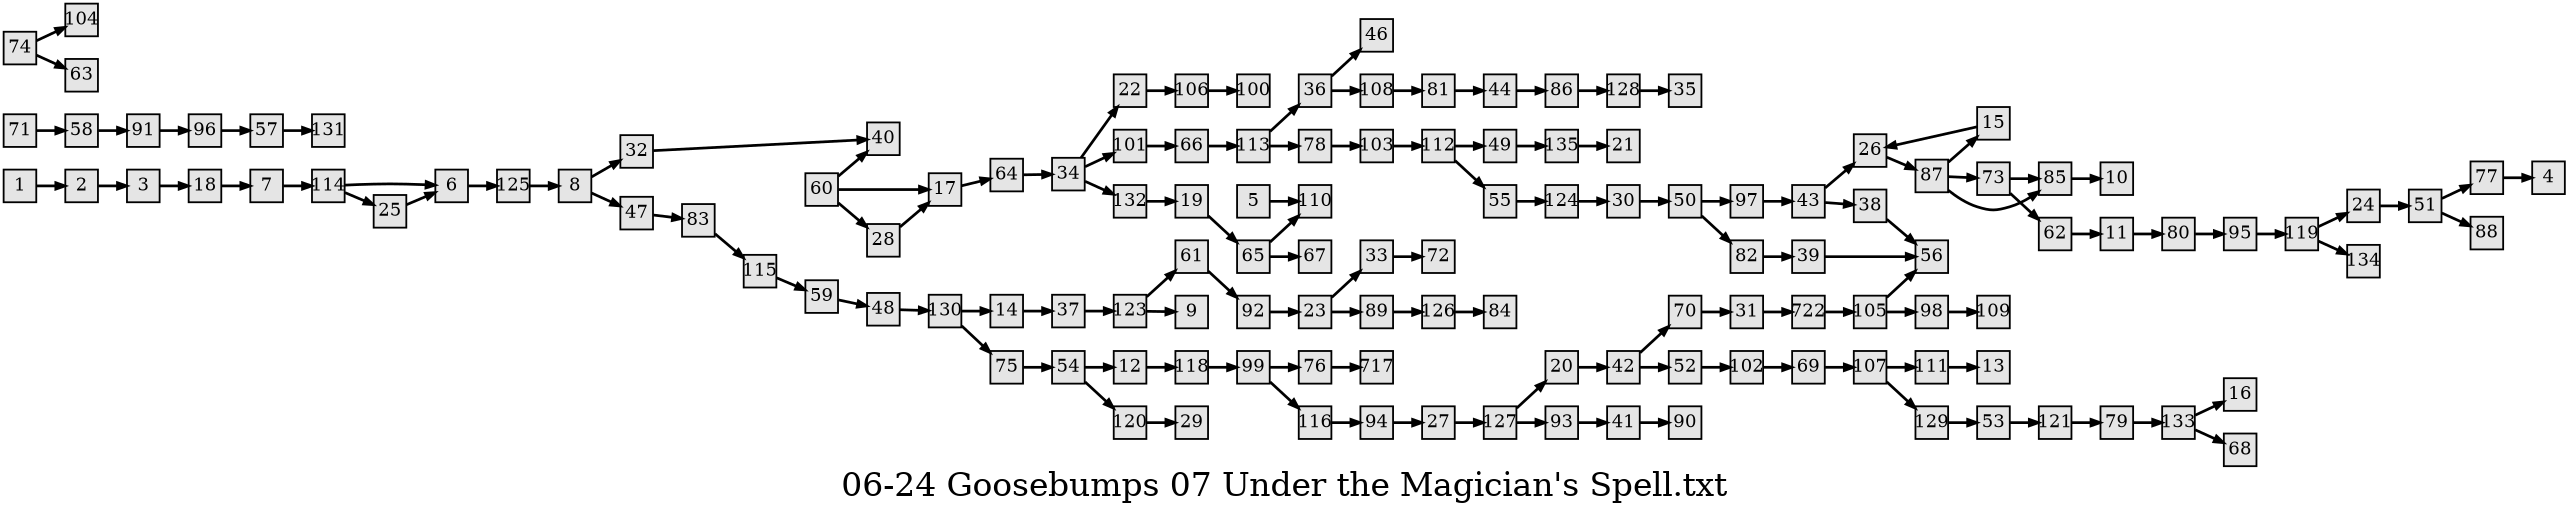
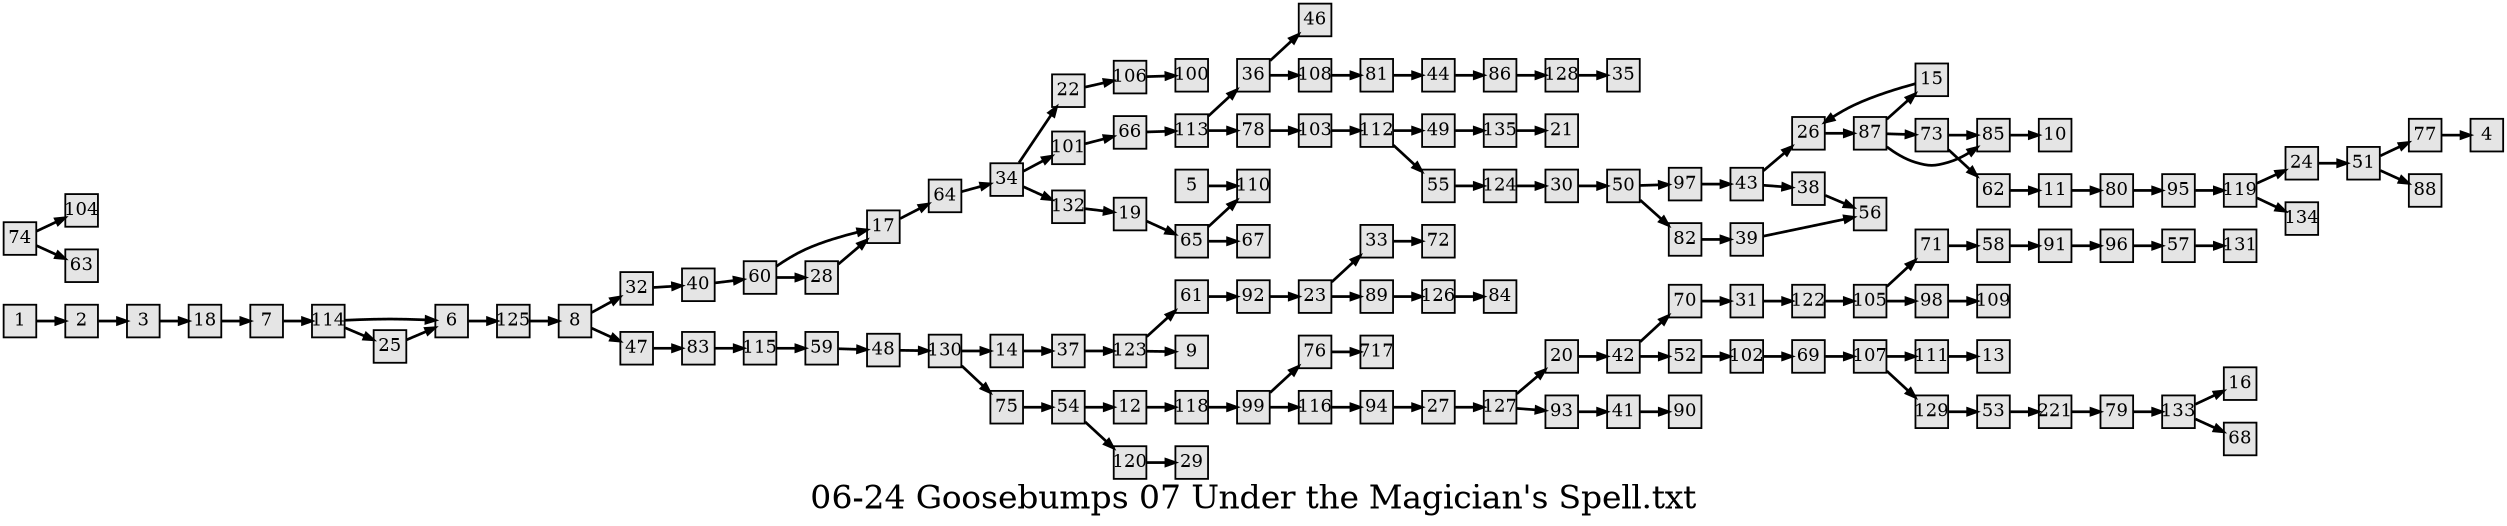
(849, 167) -> (725, 282)
(1897, 288) -> (1897, 277)
(1808, 312) -> (1808, 301)
(2055, 423) -> (2055, 412)
